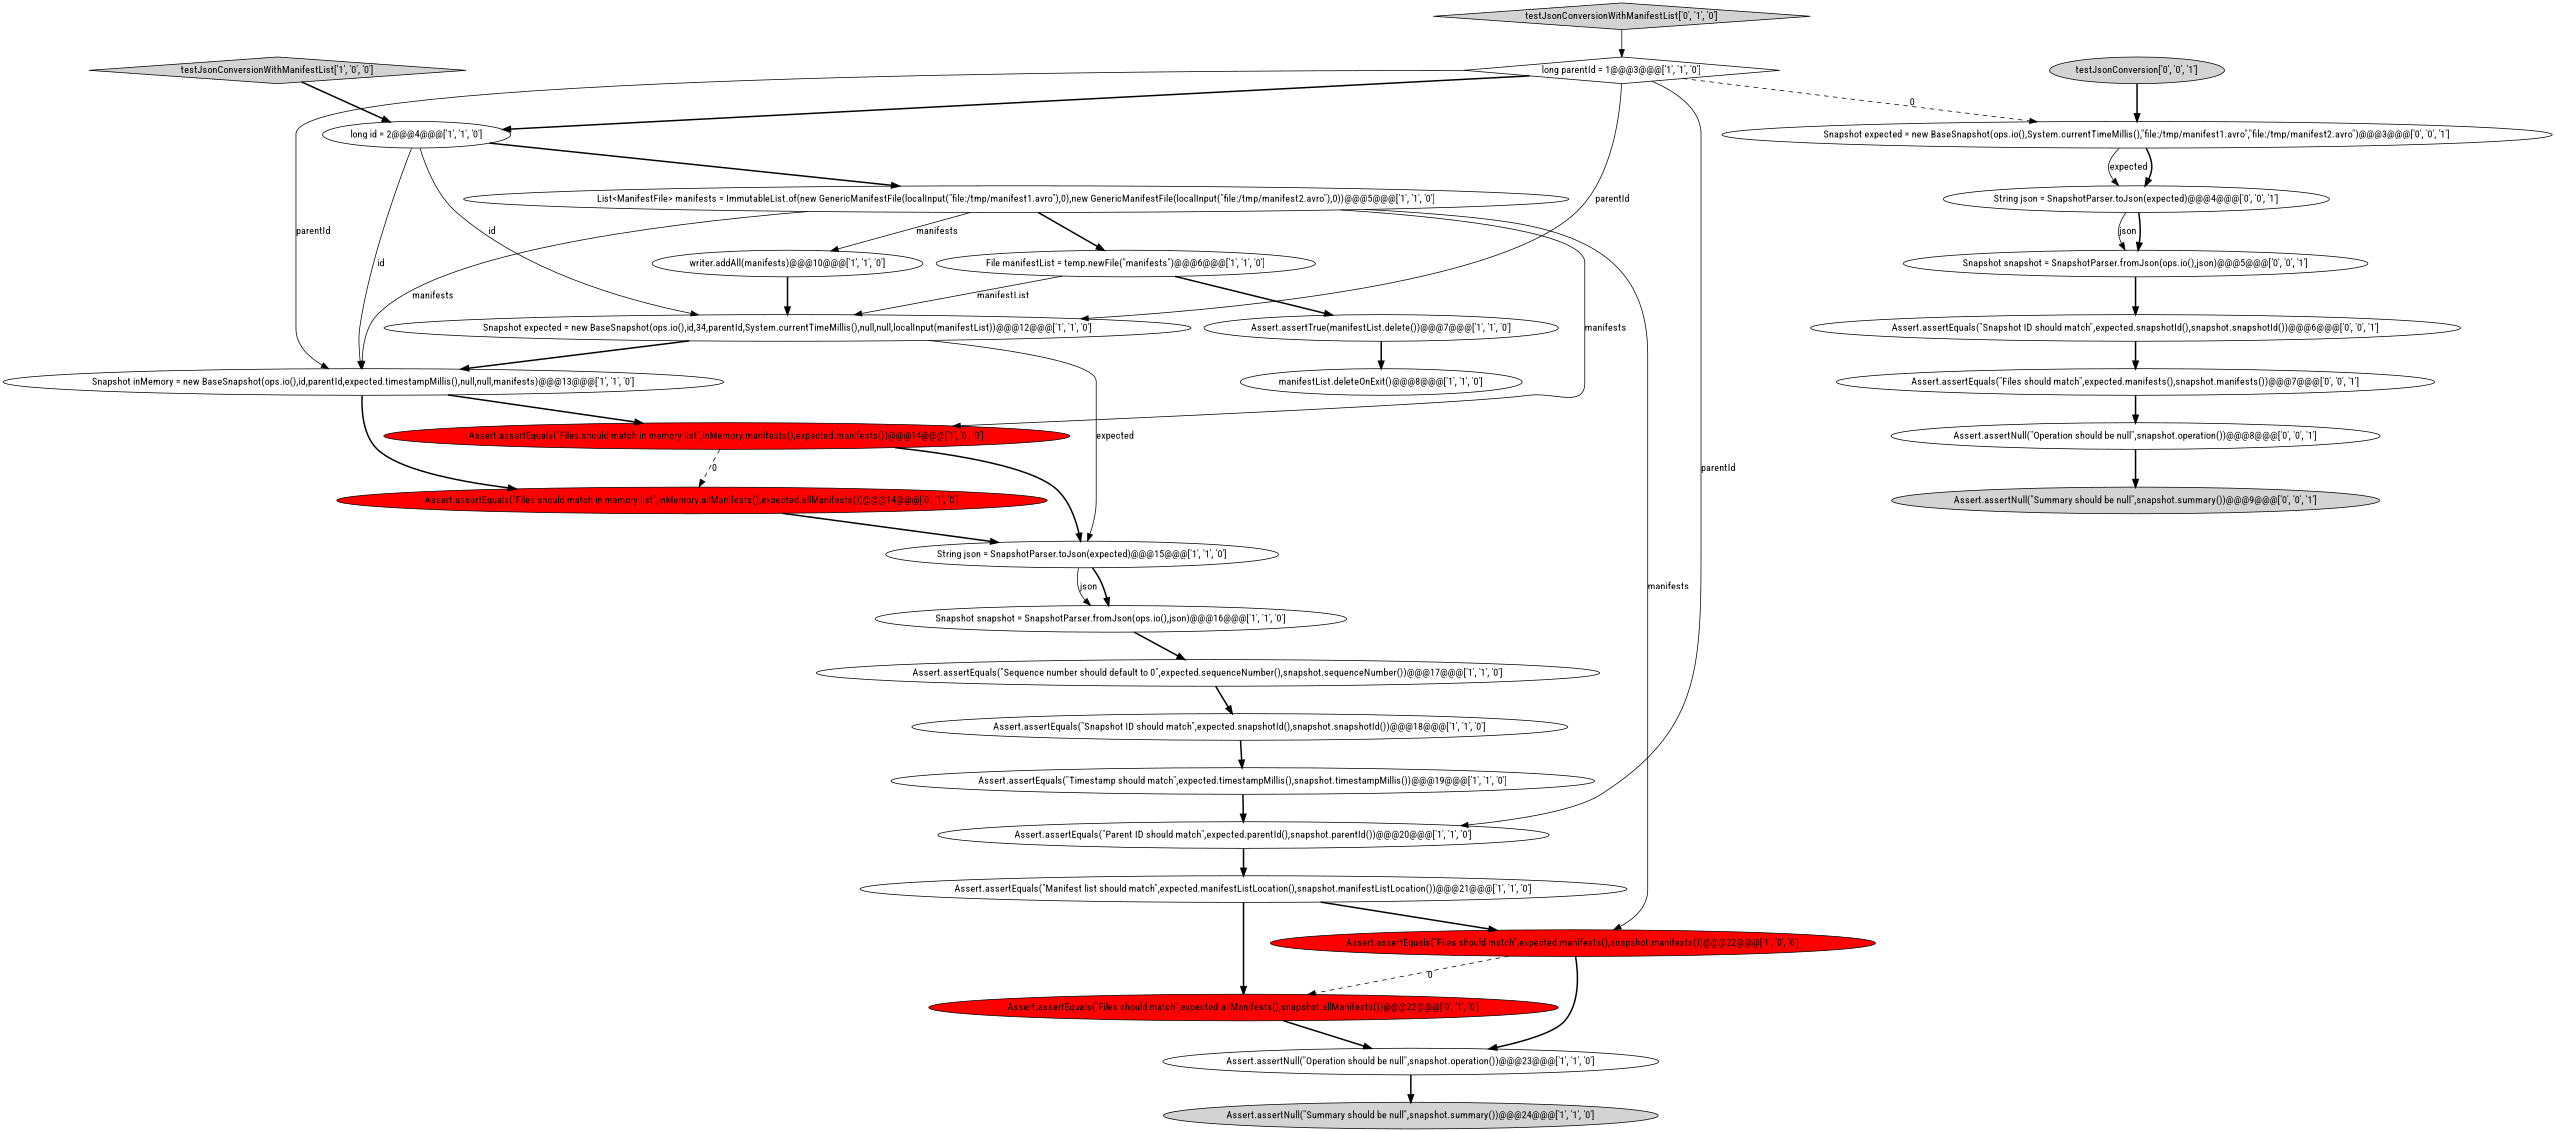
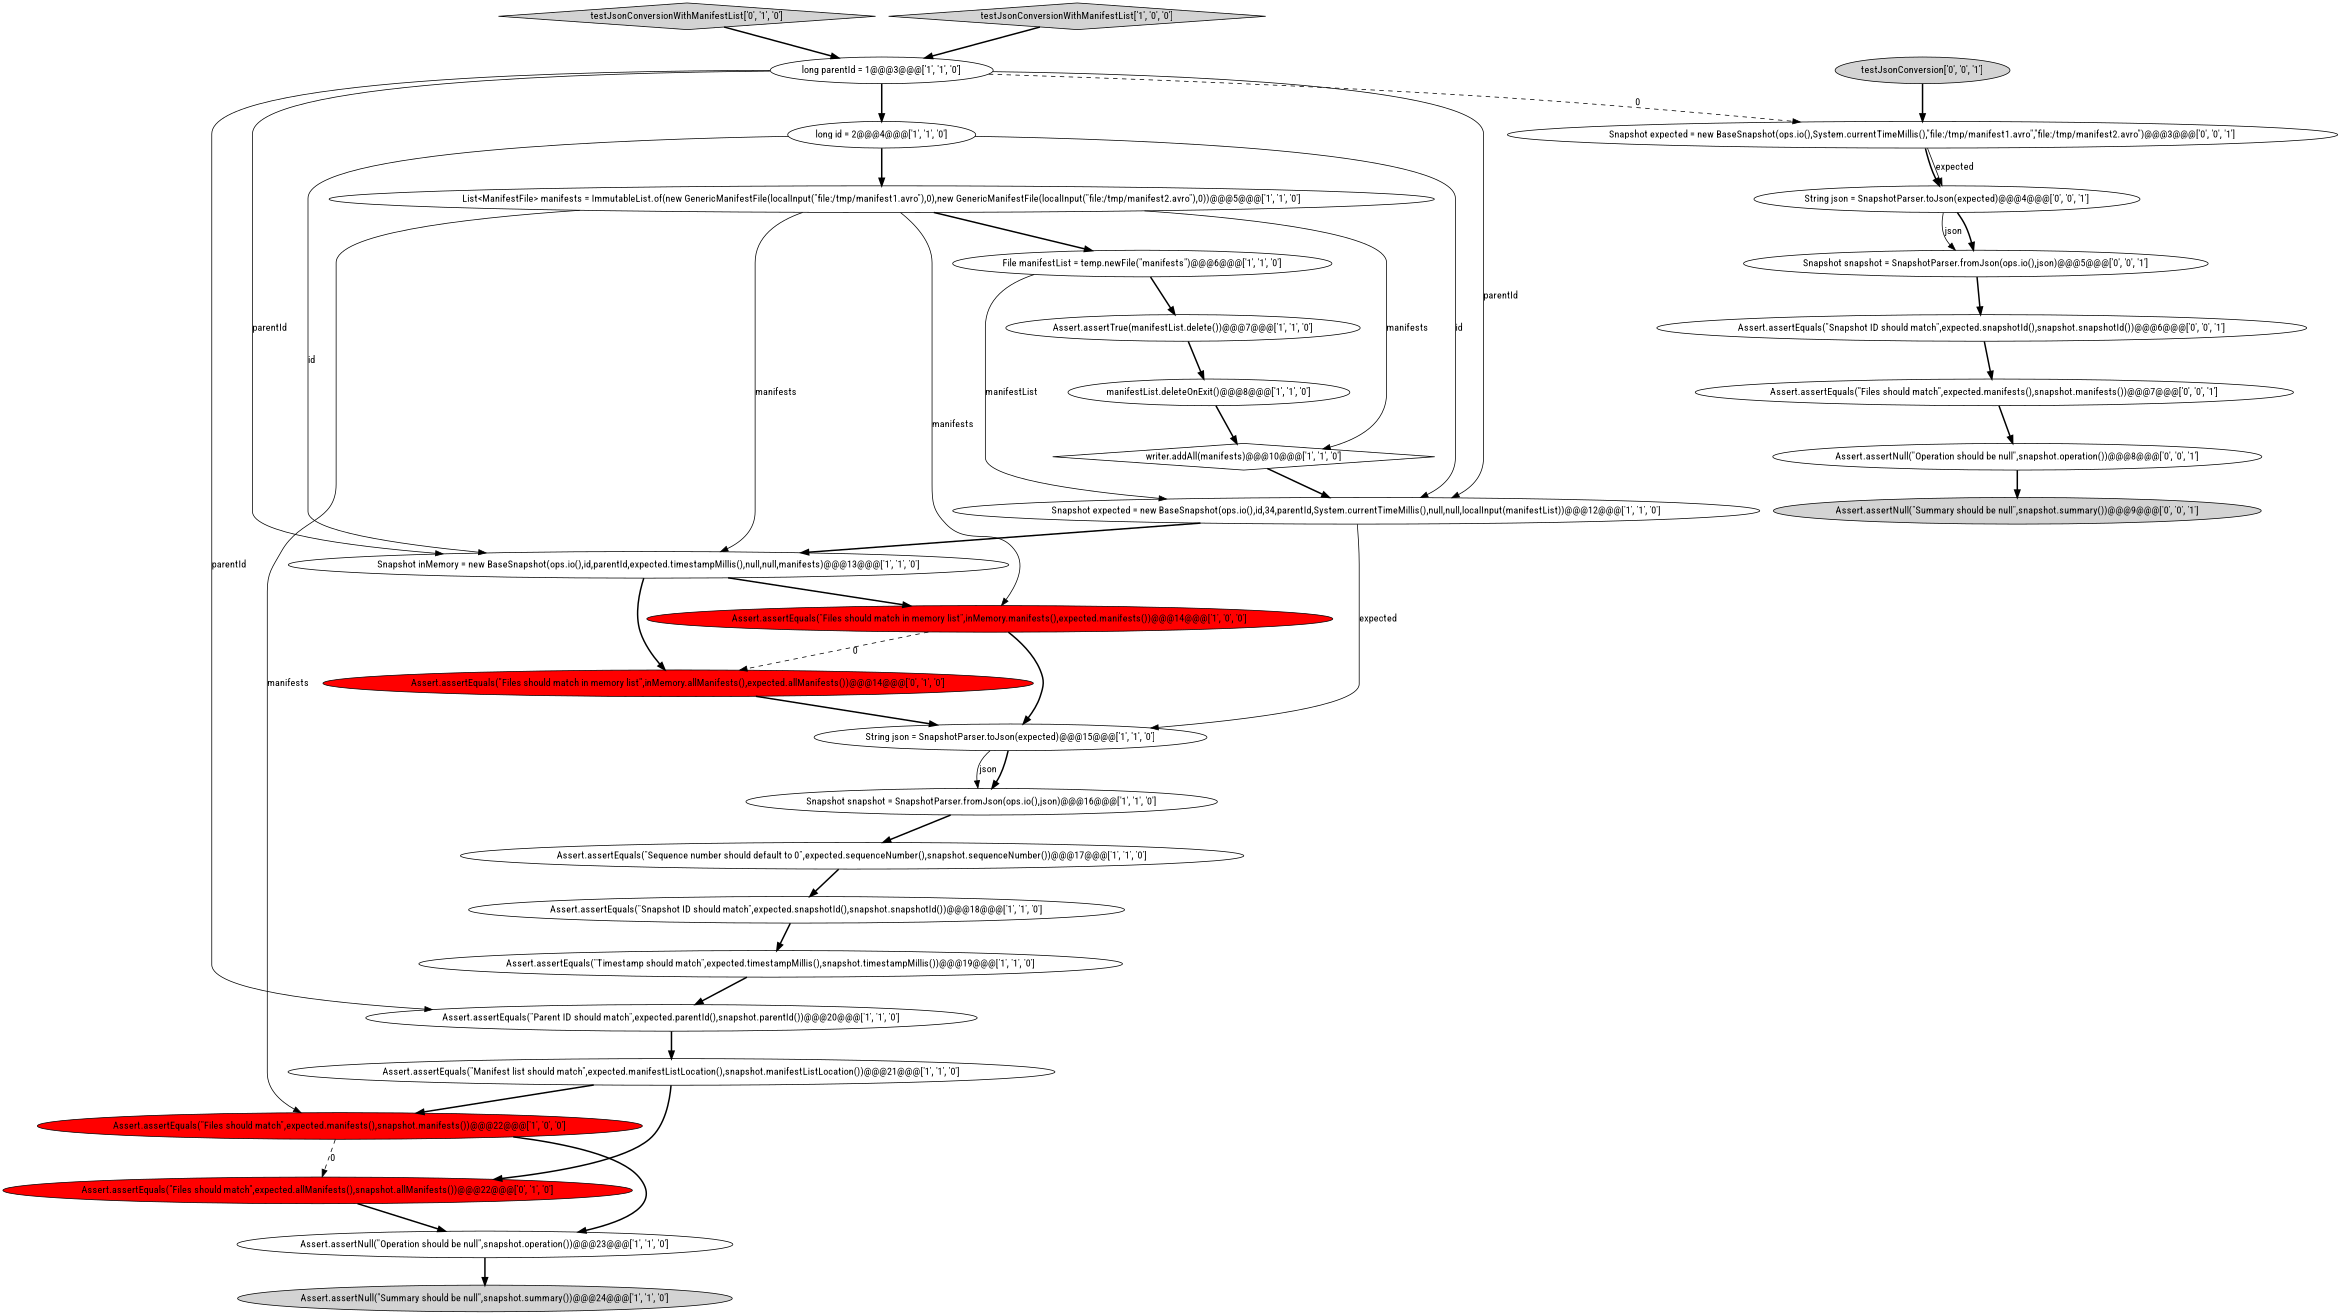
(1622, 40) -> (778, 42)
(1622, 70) -> (882, 70)
(342, 100) -> (986, 42)
(788, 264) -> (1244, 457)
none -> (1225, 421)
